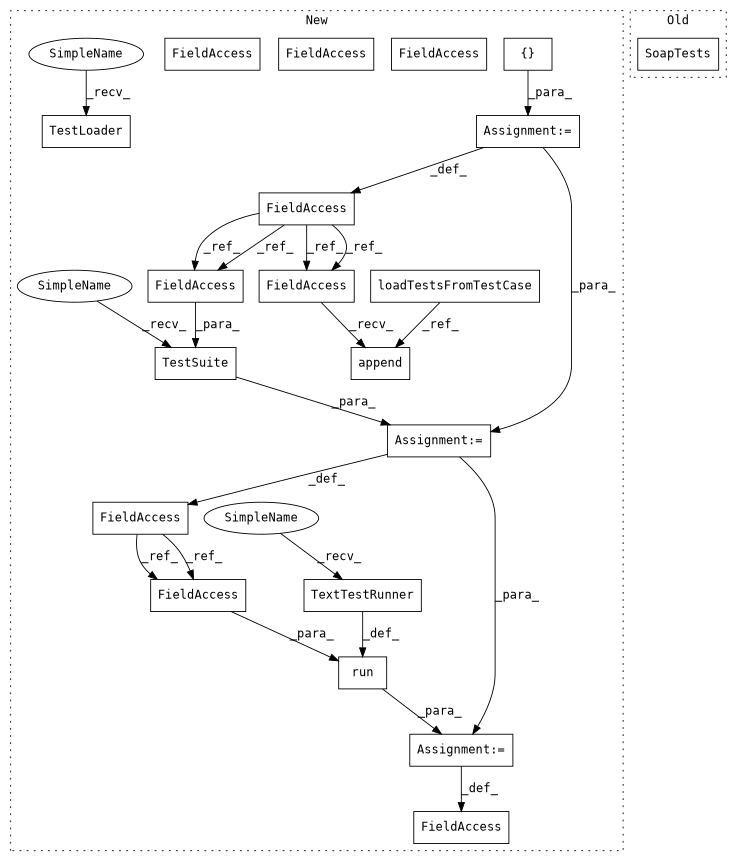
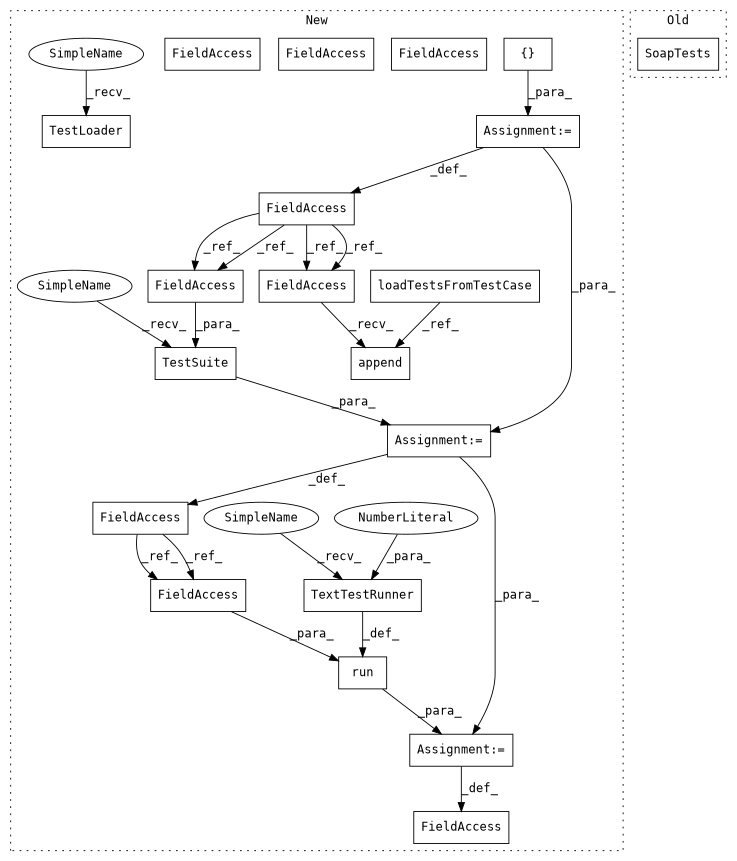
none -> (406, 518)
